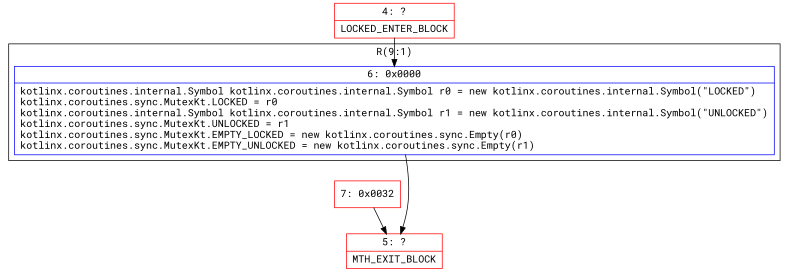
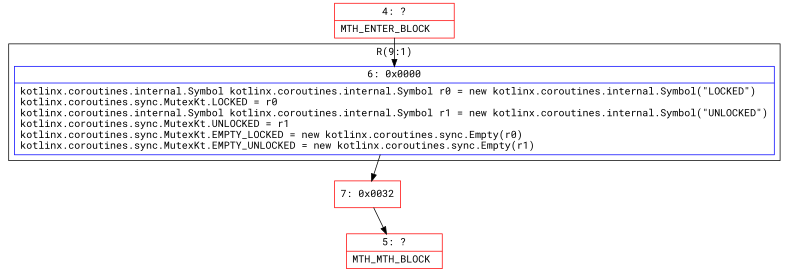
(394, 29) -> (385, 29)
(409, 191) -> (377, 165)
(394, 260) -> (392, 260)
